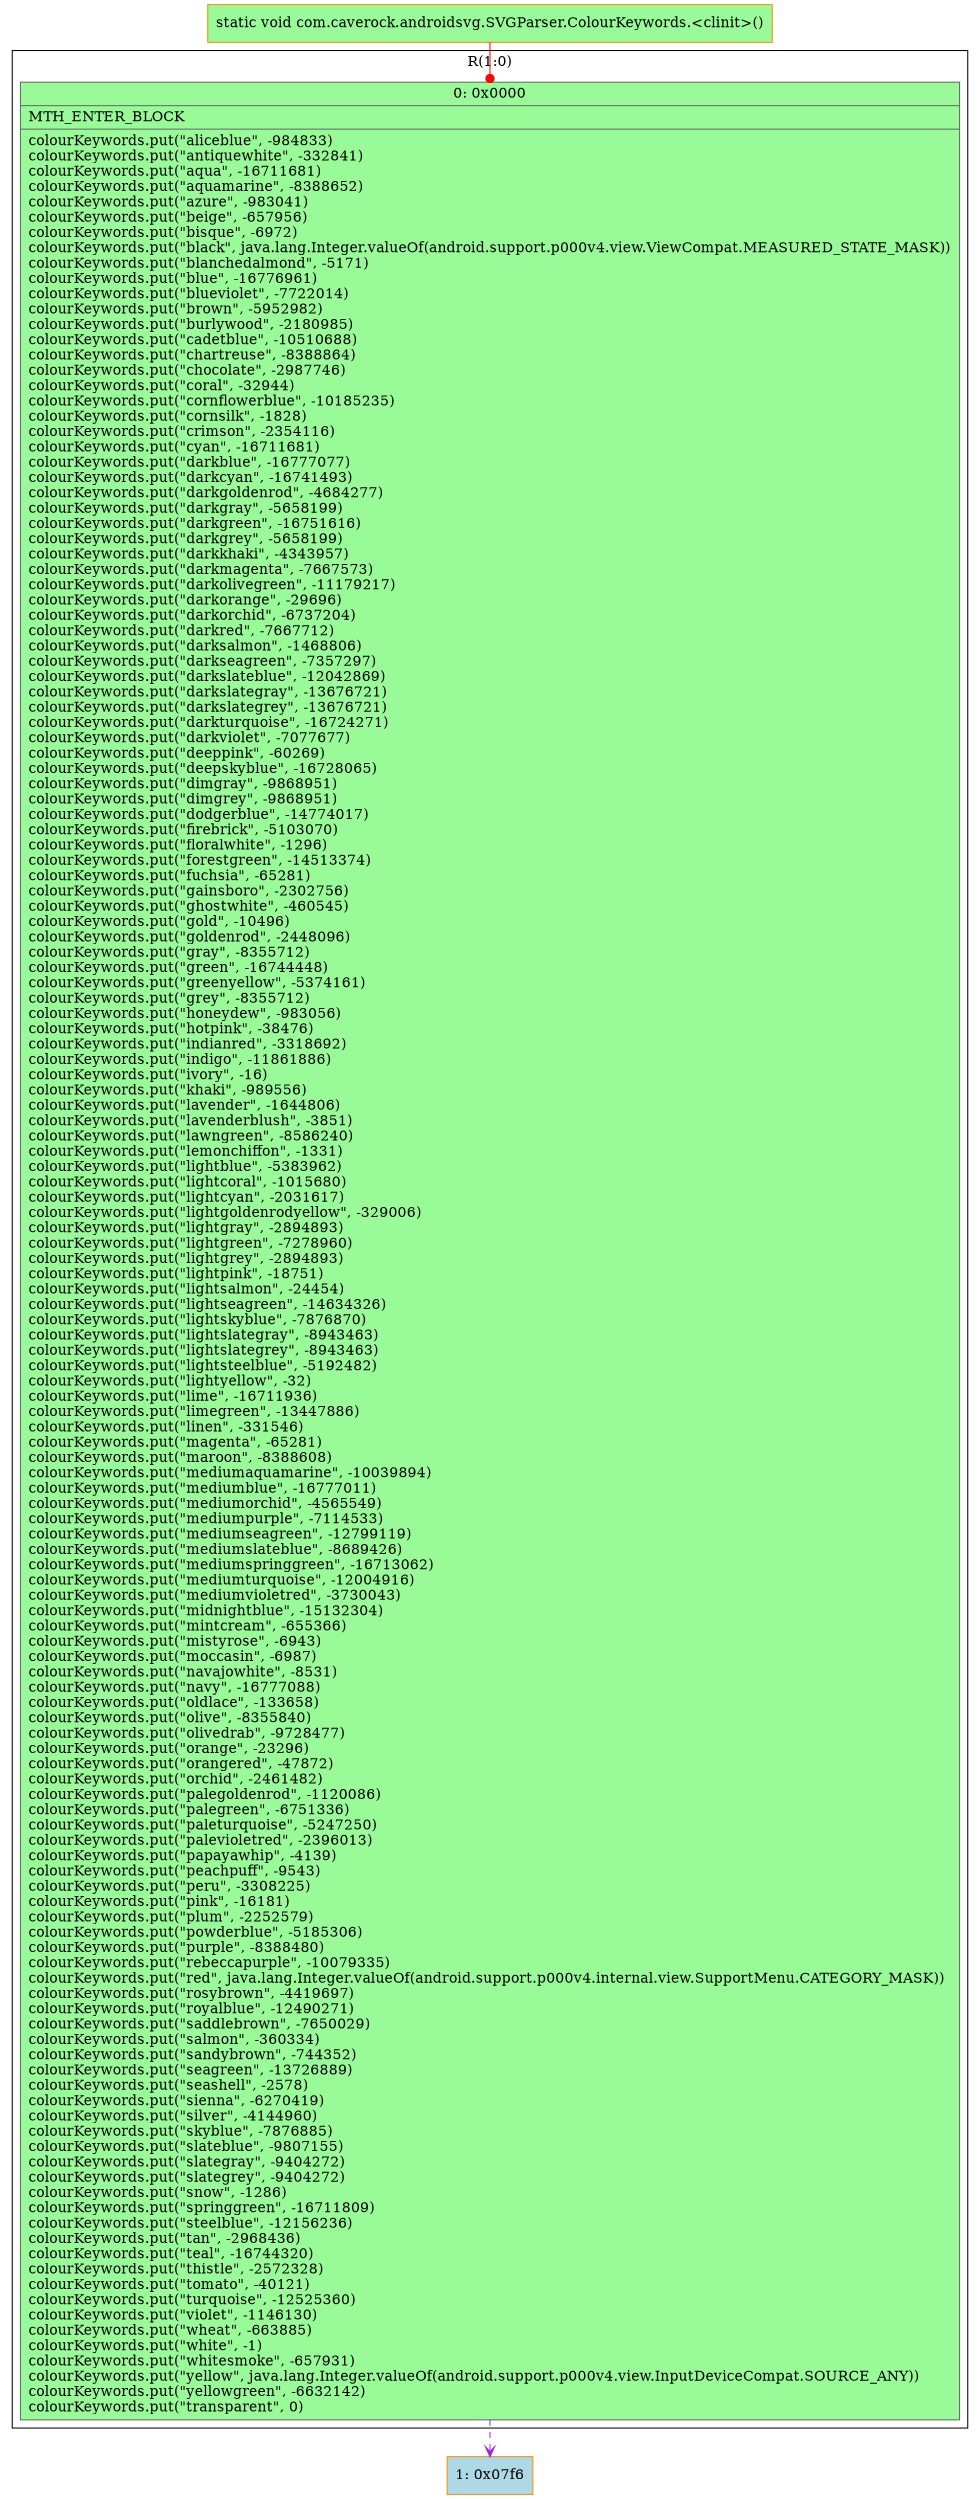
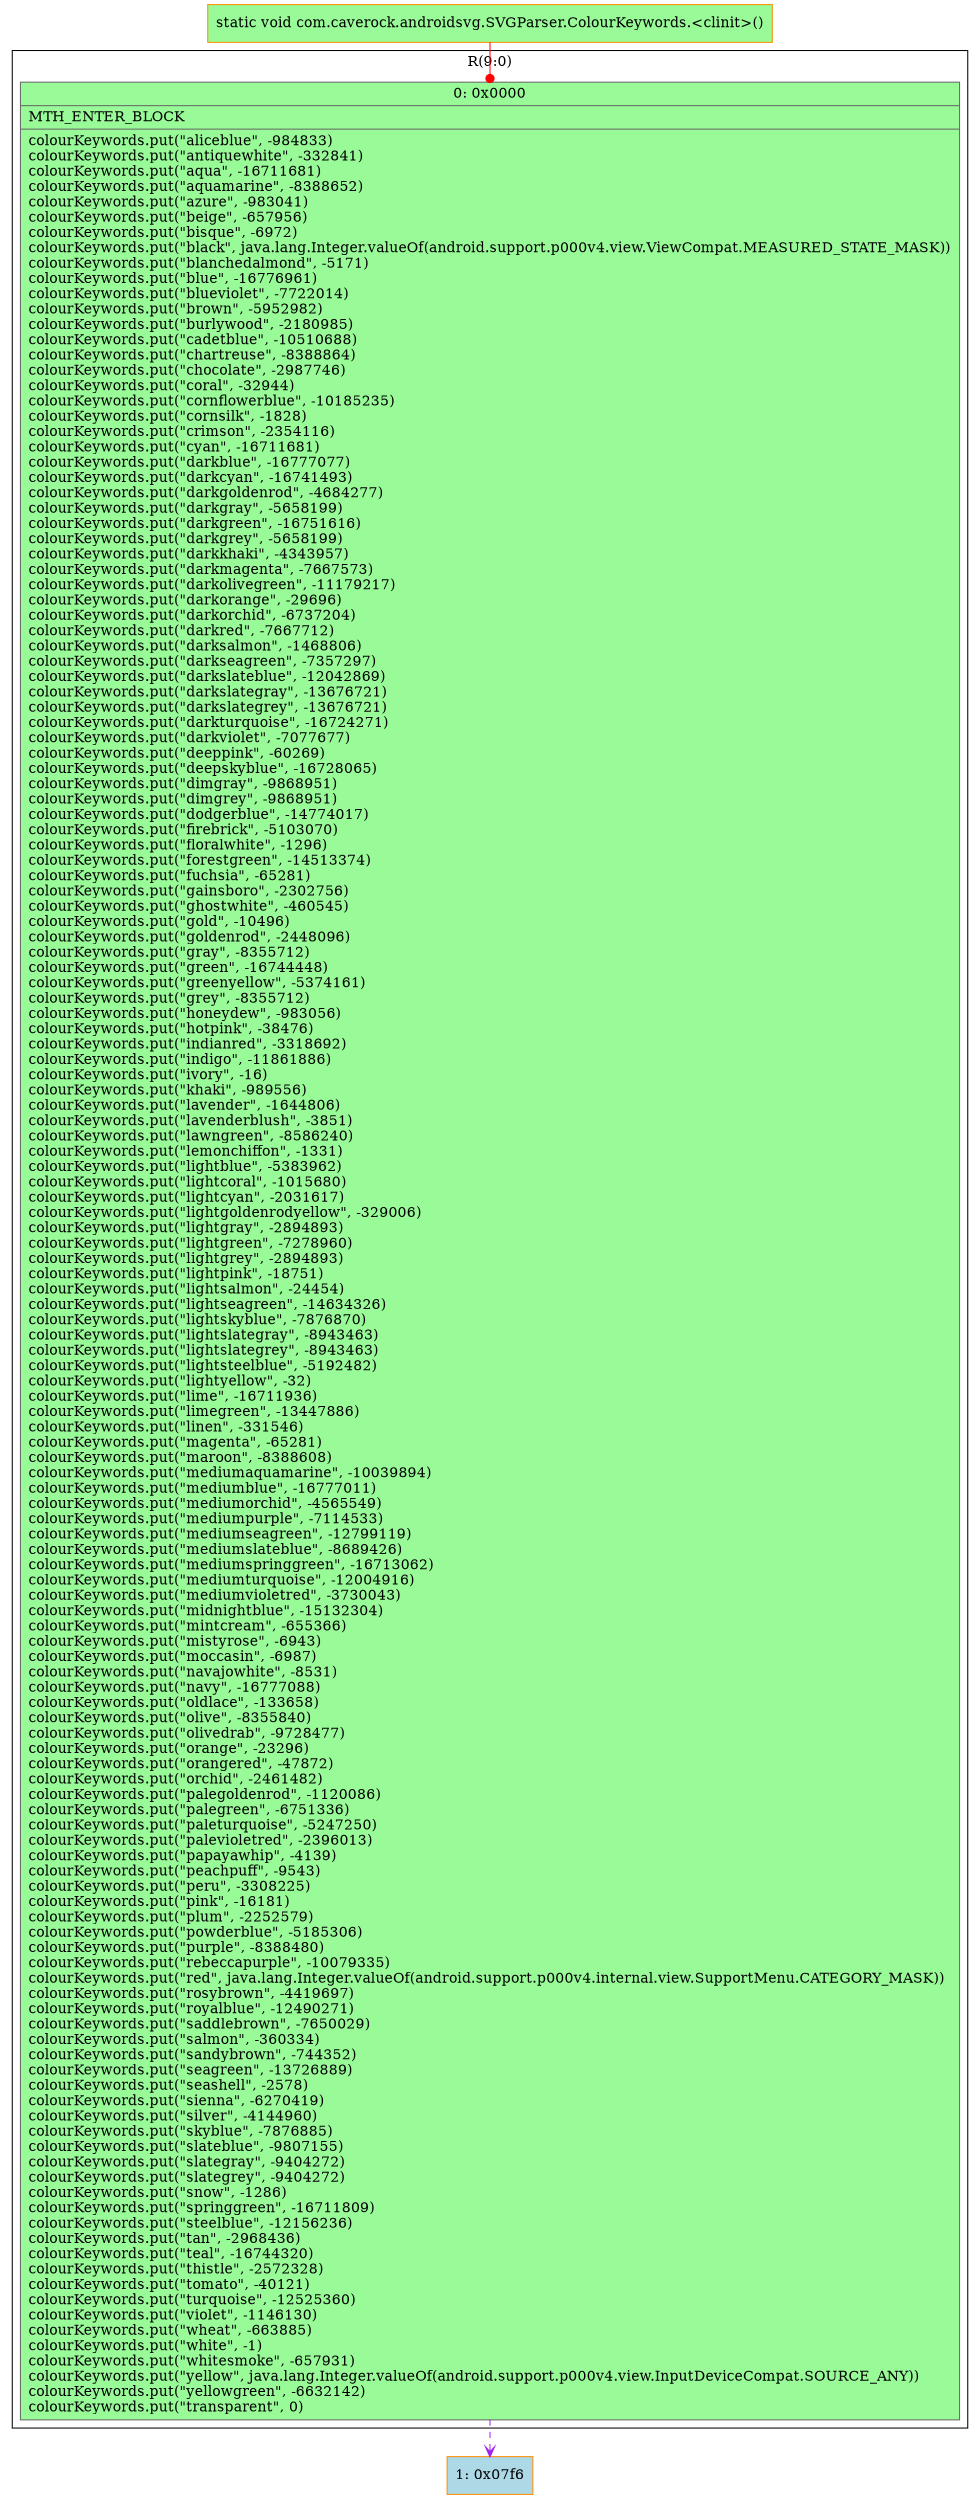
(490, 62) -> (490, 62)
